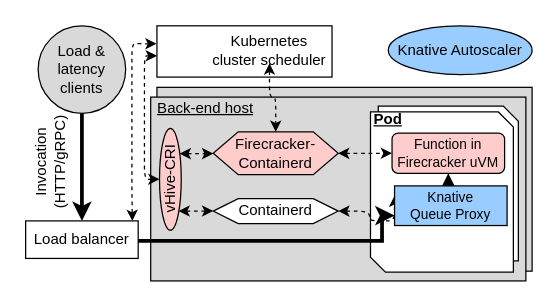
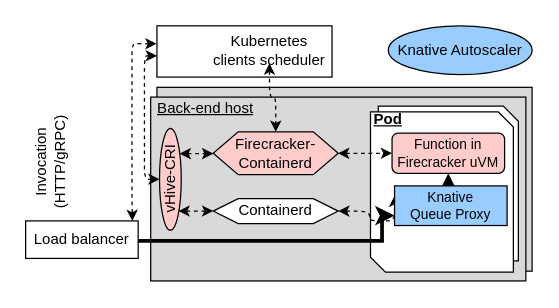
(269, 51) -> (269, 51)
(82, 69) -> none
(82, 161) -> none
